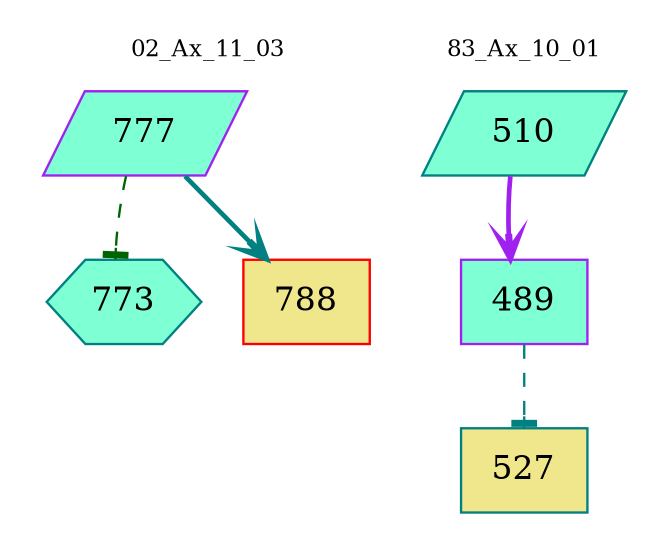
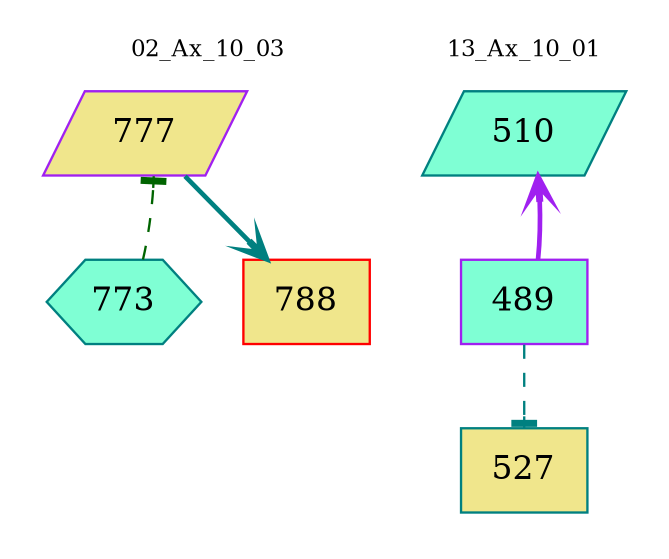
(208, 50) -> (208, 50)
(524, 50) -> (524, 50)
(145, 133) -> (145, 133)
(509, 206) -> (540, 230)
(120, 212) -> (150, 224)
